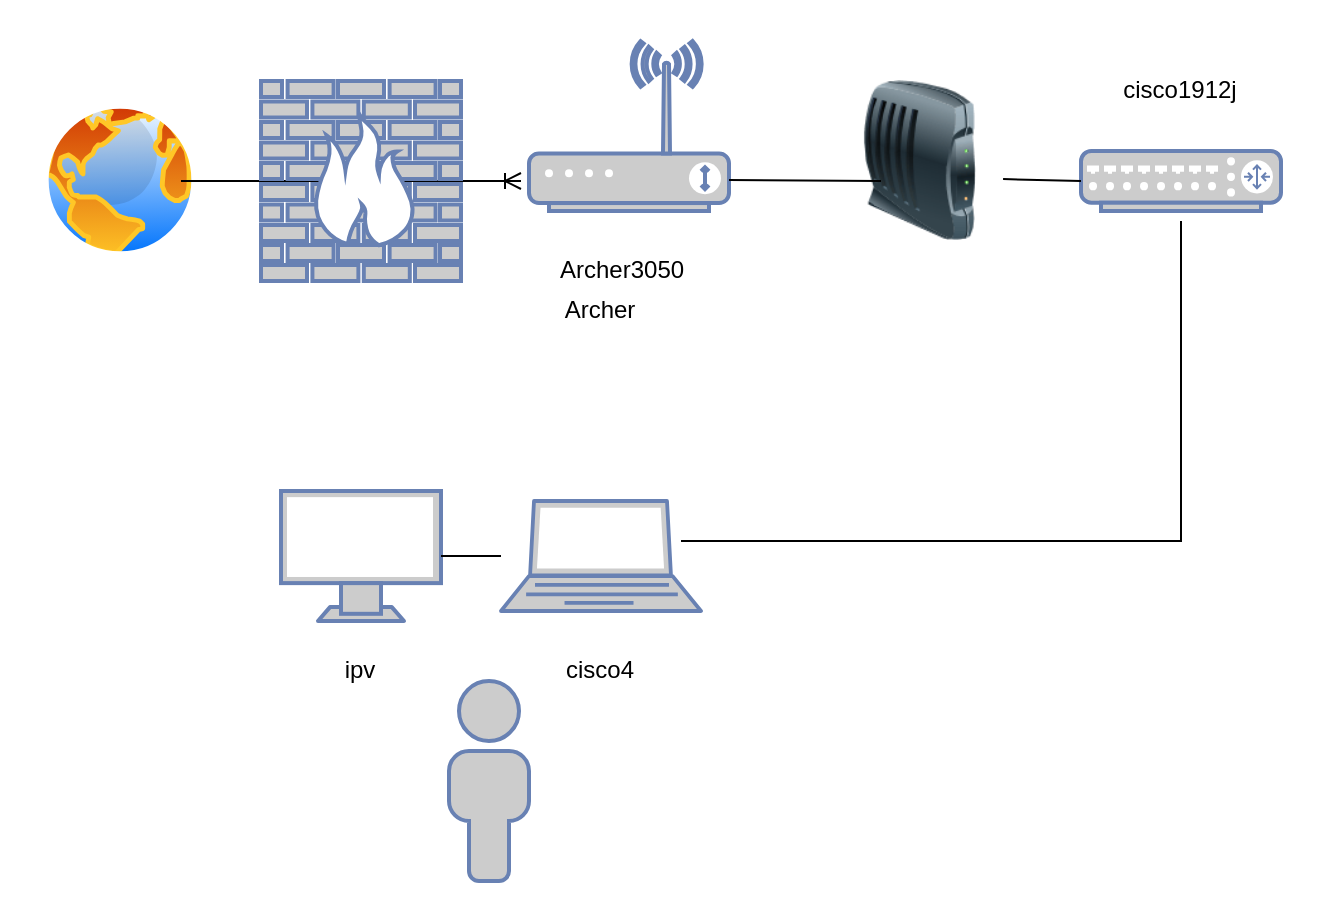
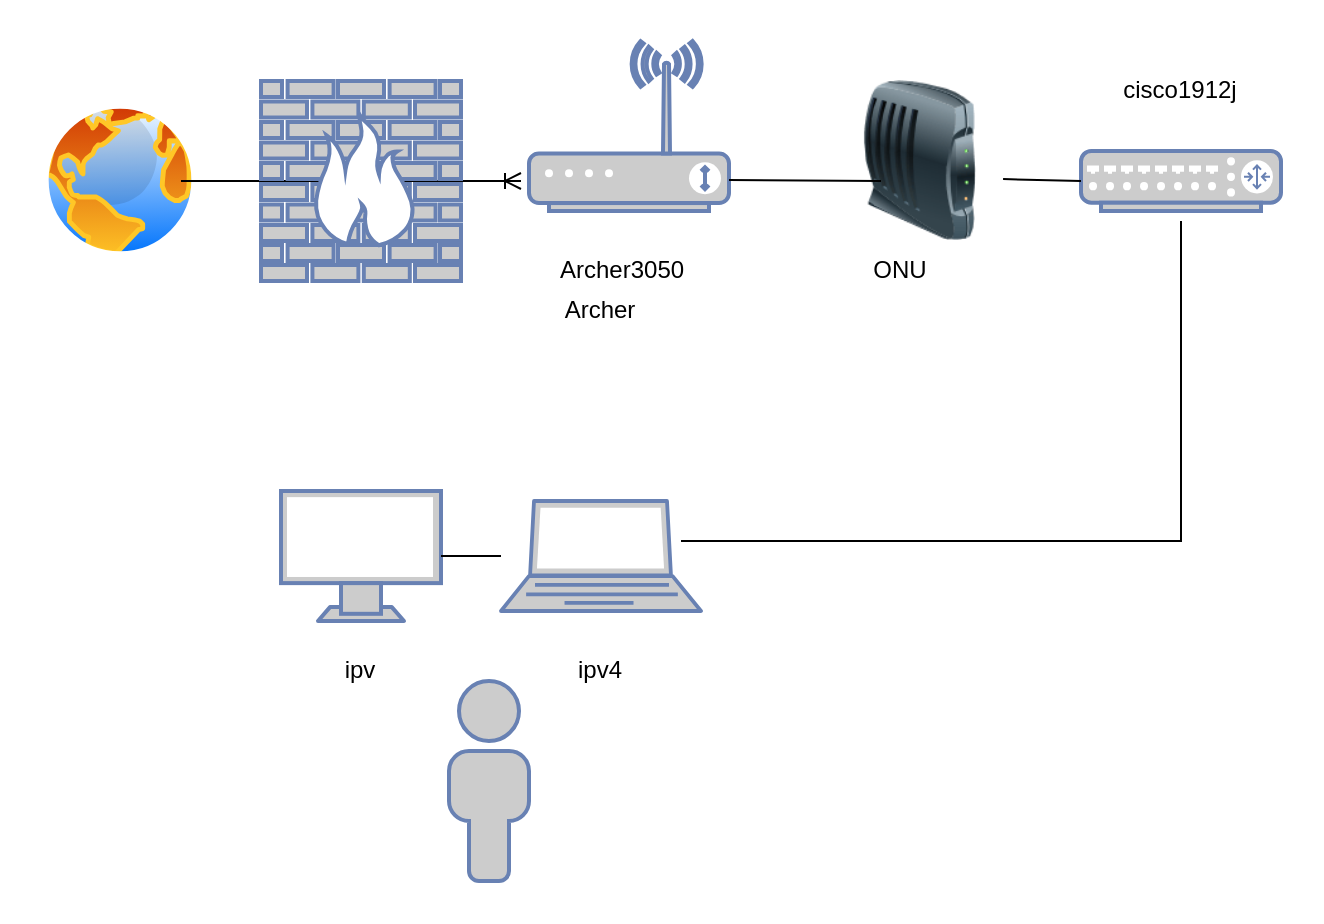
none -> (901, 271)
(601, 671) -> (601, 671)
